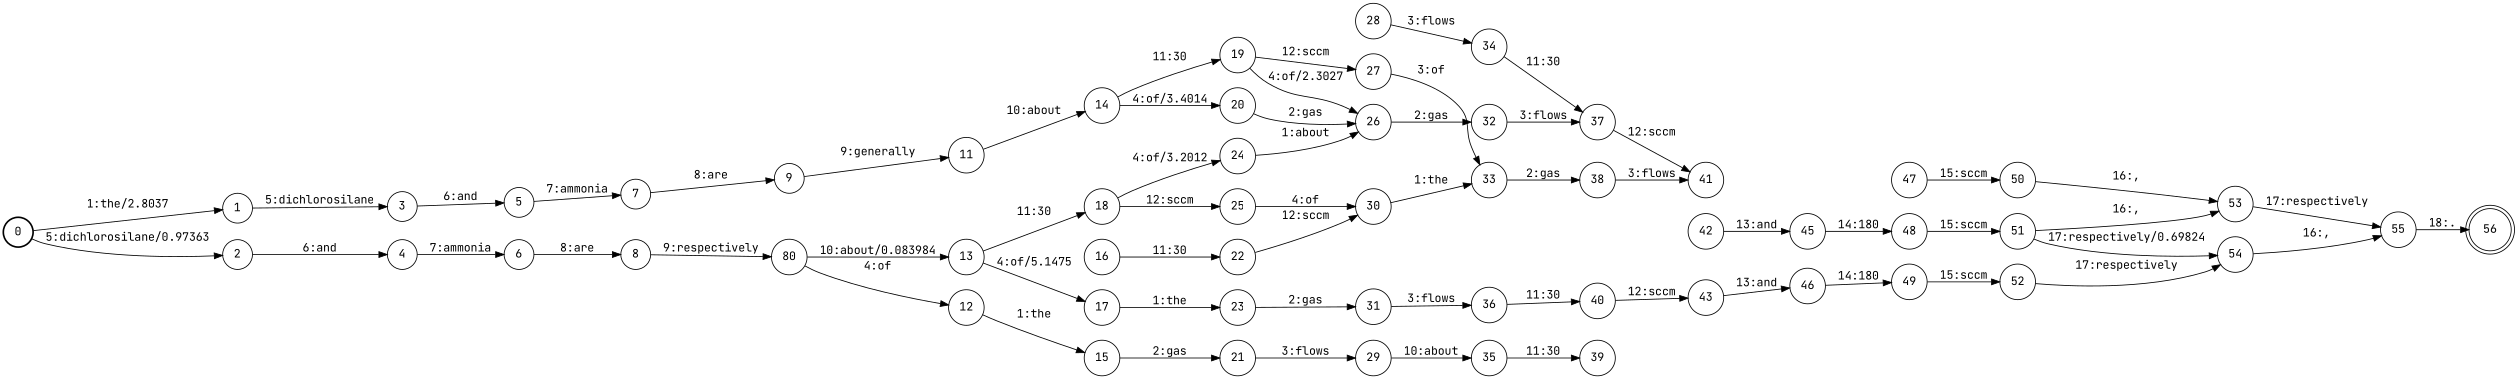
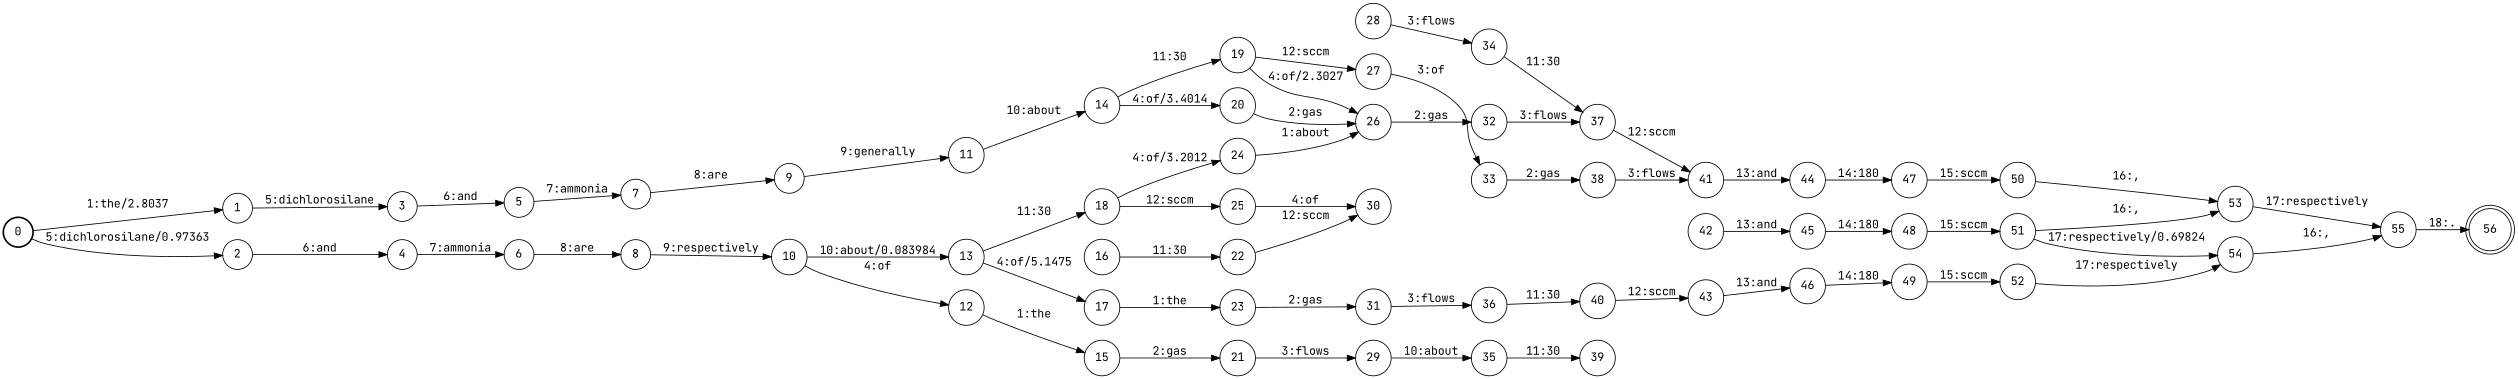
none -> (1808, 180)
(1427, 194) -> none
(789, 257) -> (789, 257)
